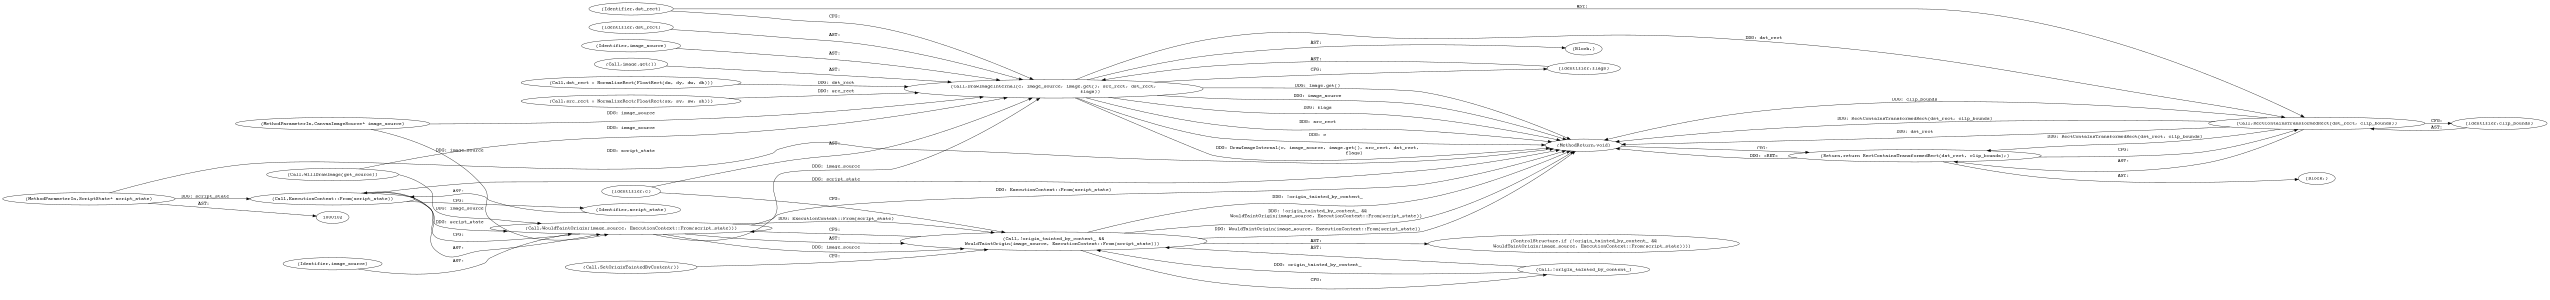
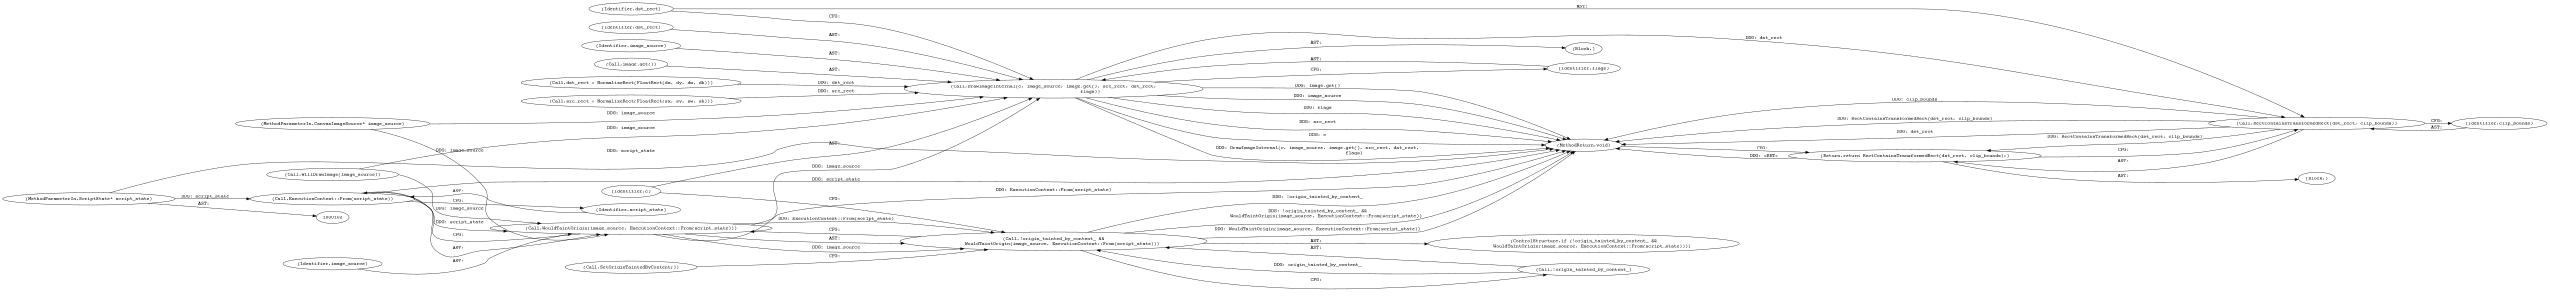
(333, 175) -> (333, 175)
